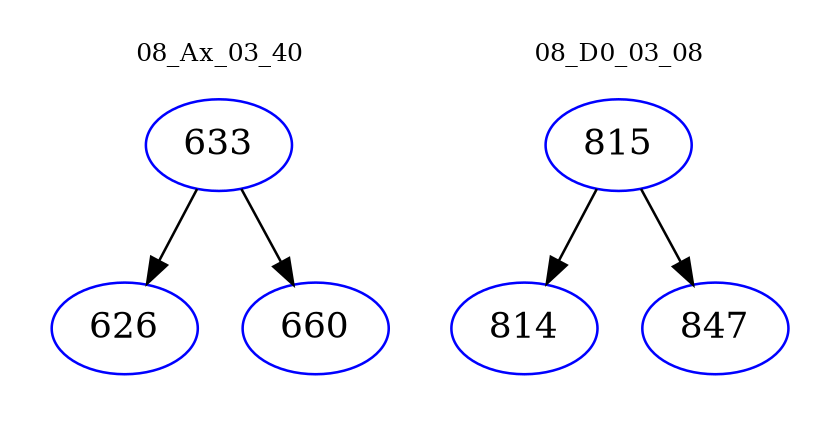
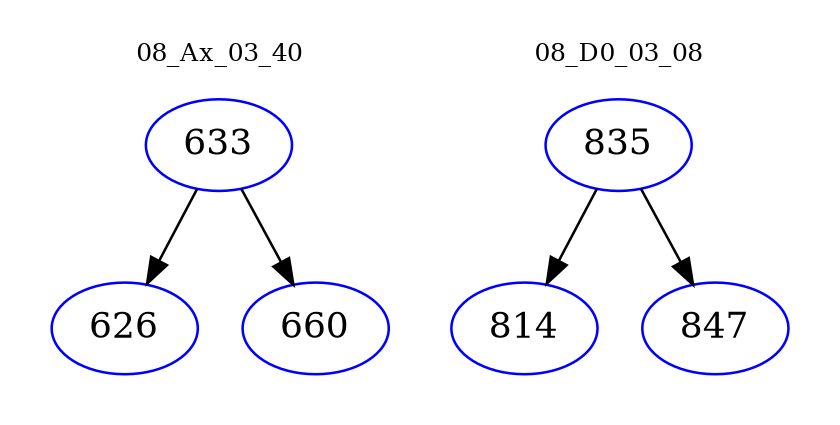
(619, 145) -> (619, 145)
